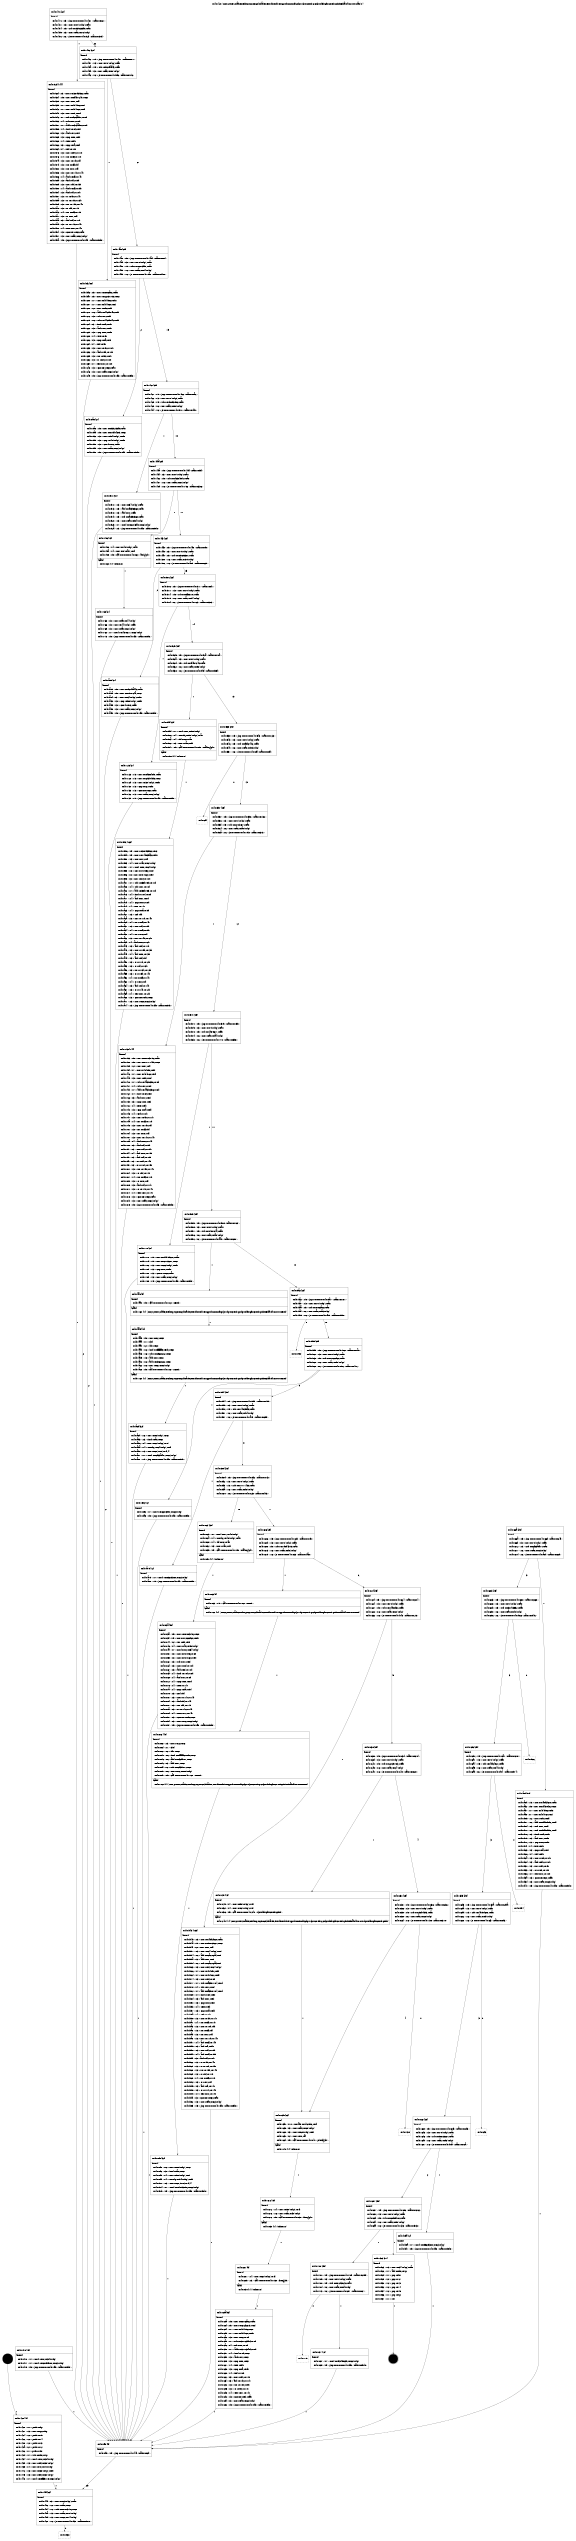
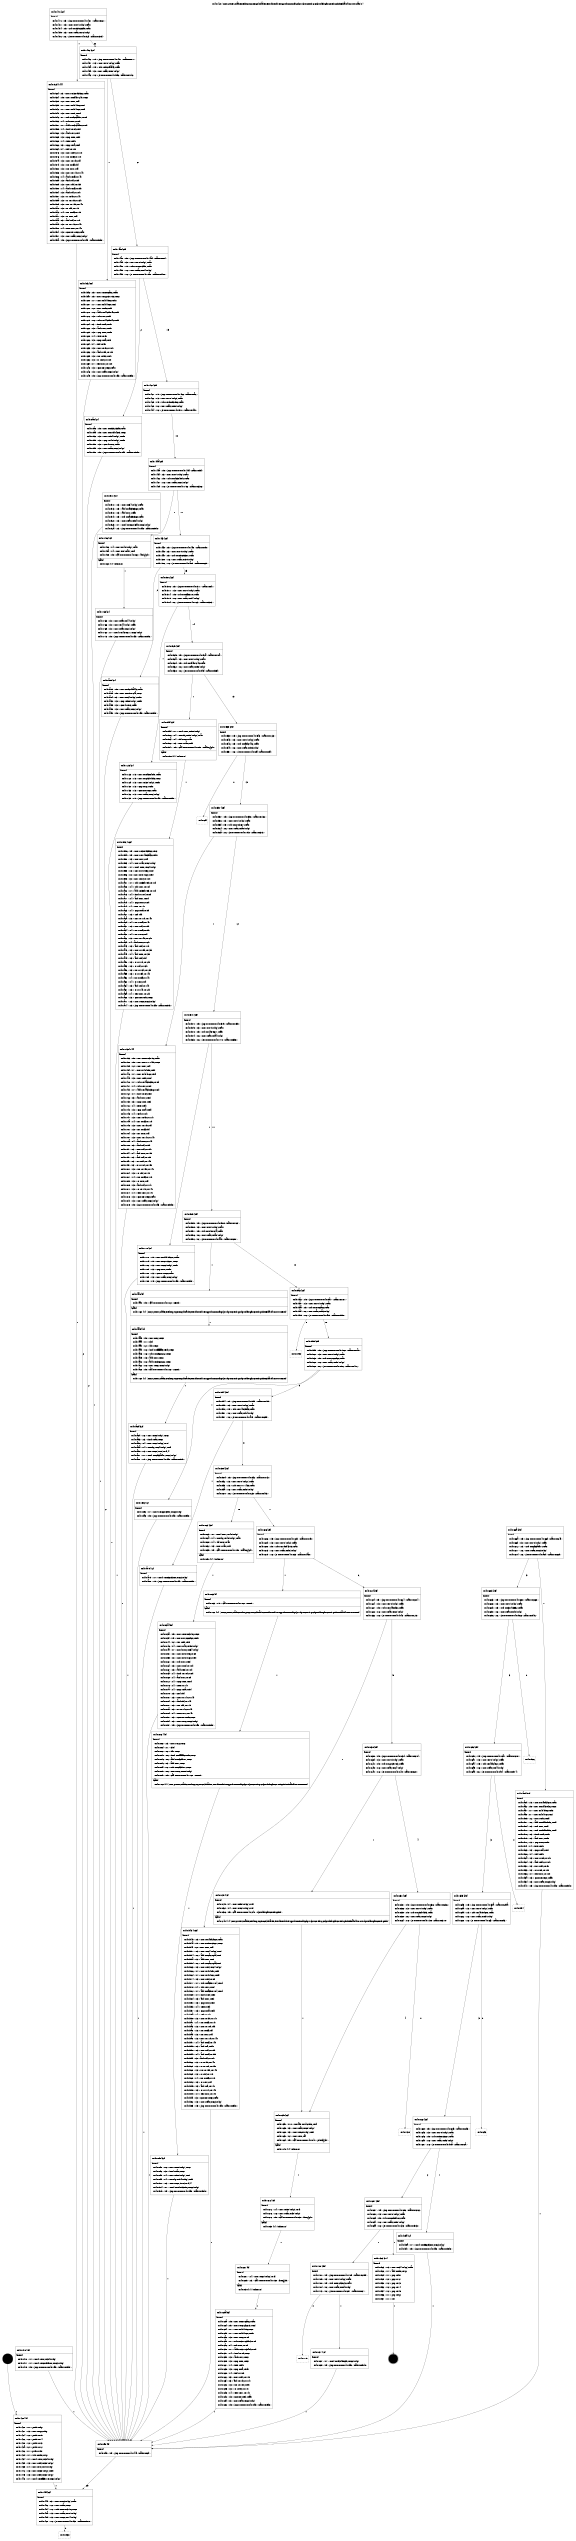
(149, 452) -> none
